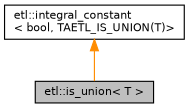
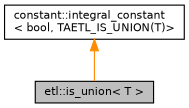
(94, 22) -> (94, 22)
